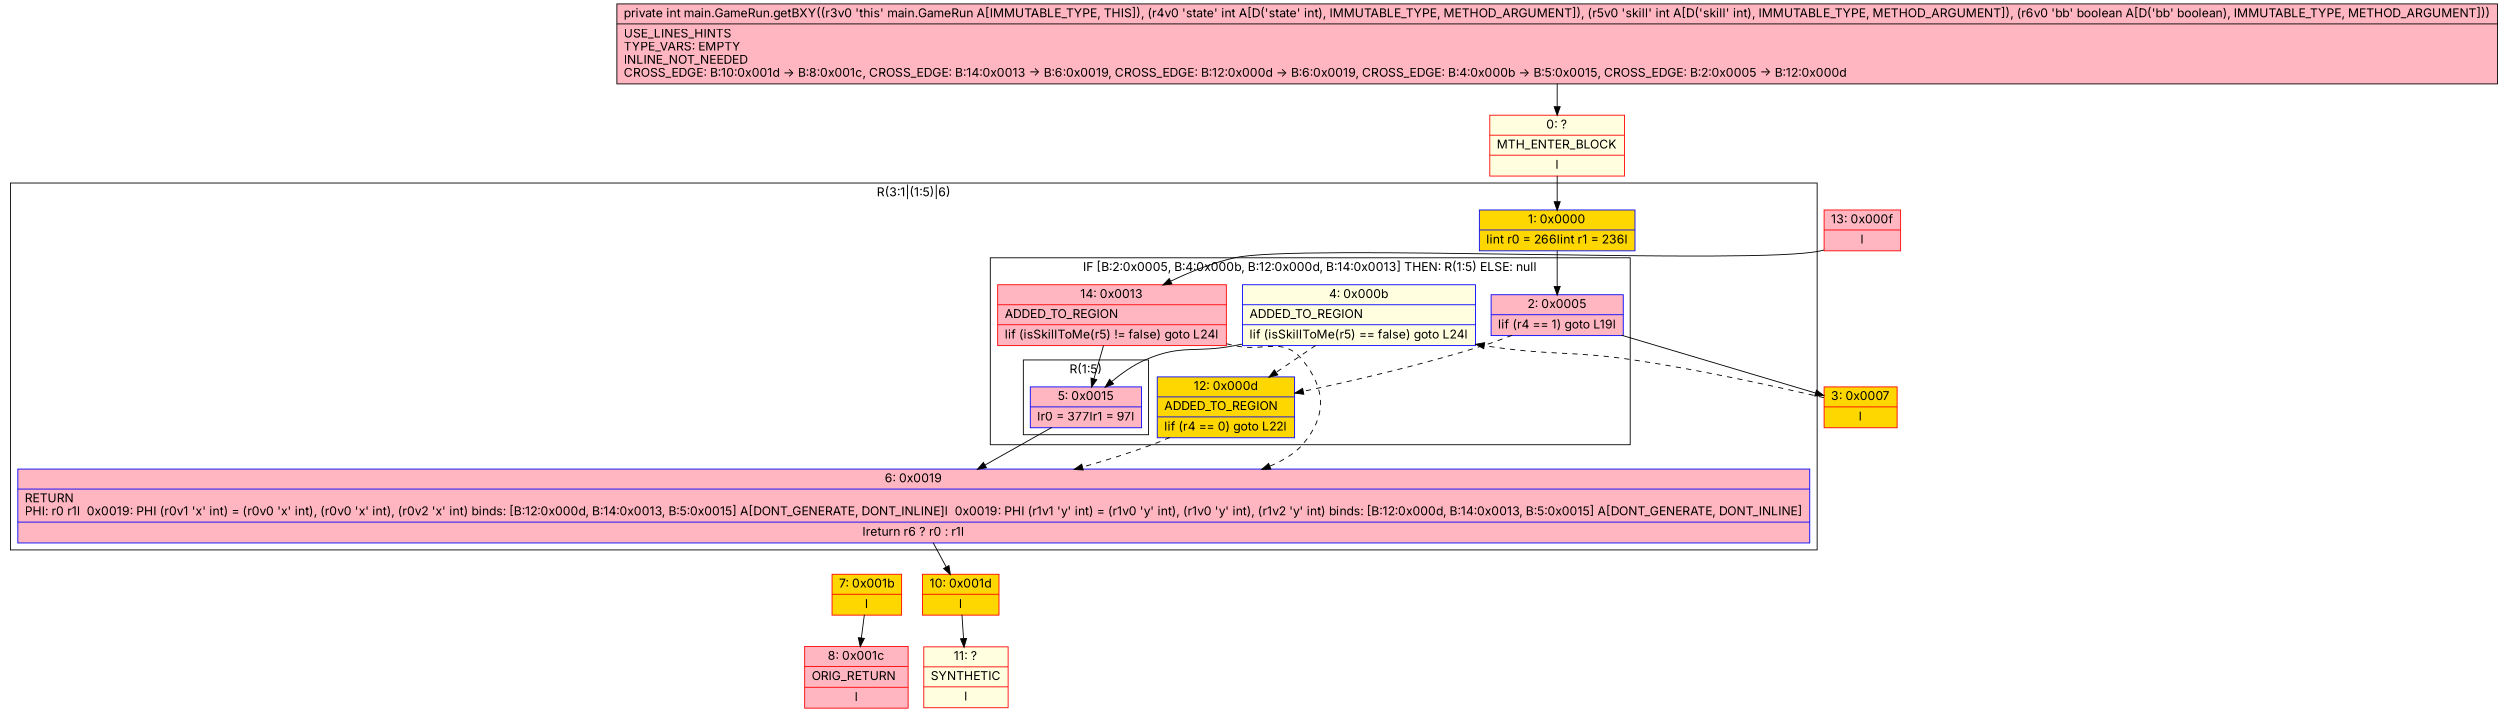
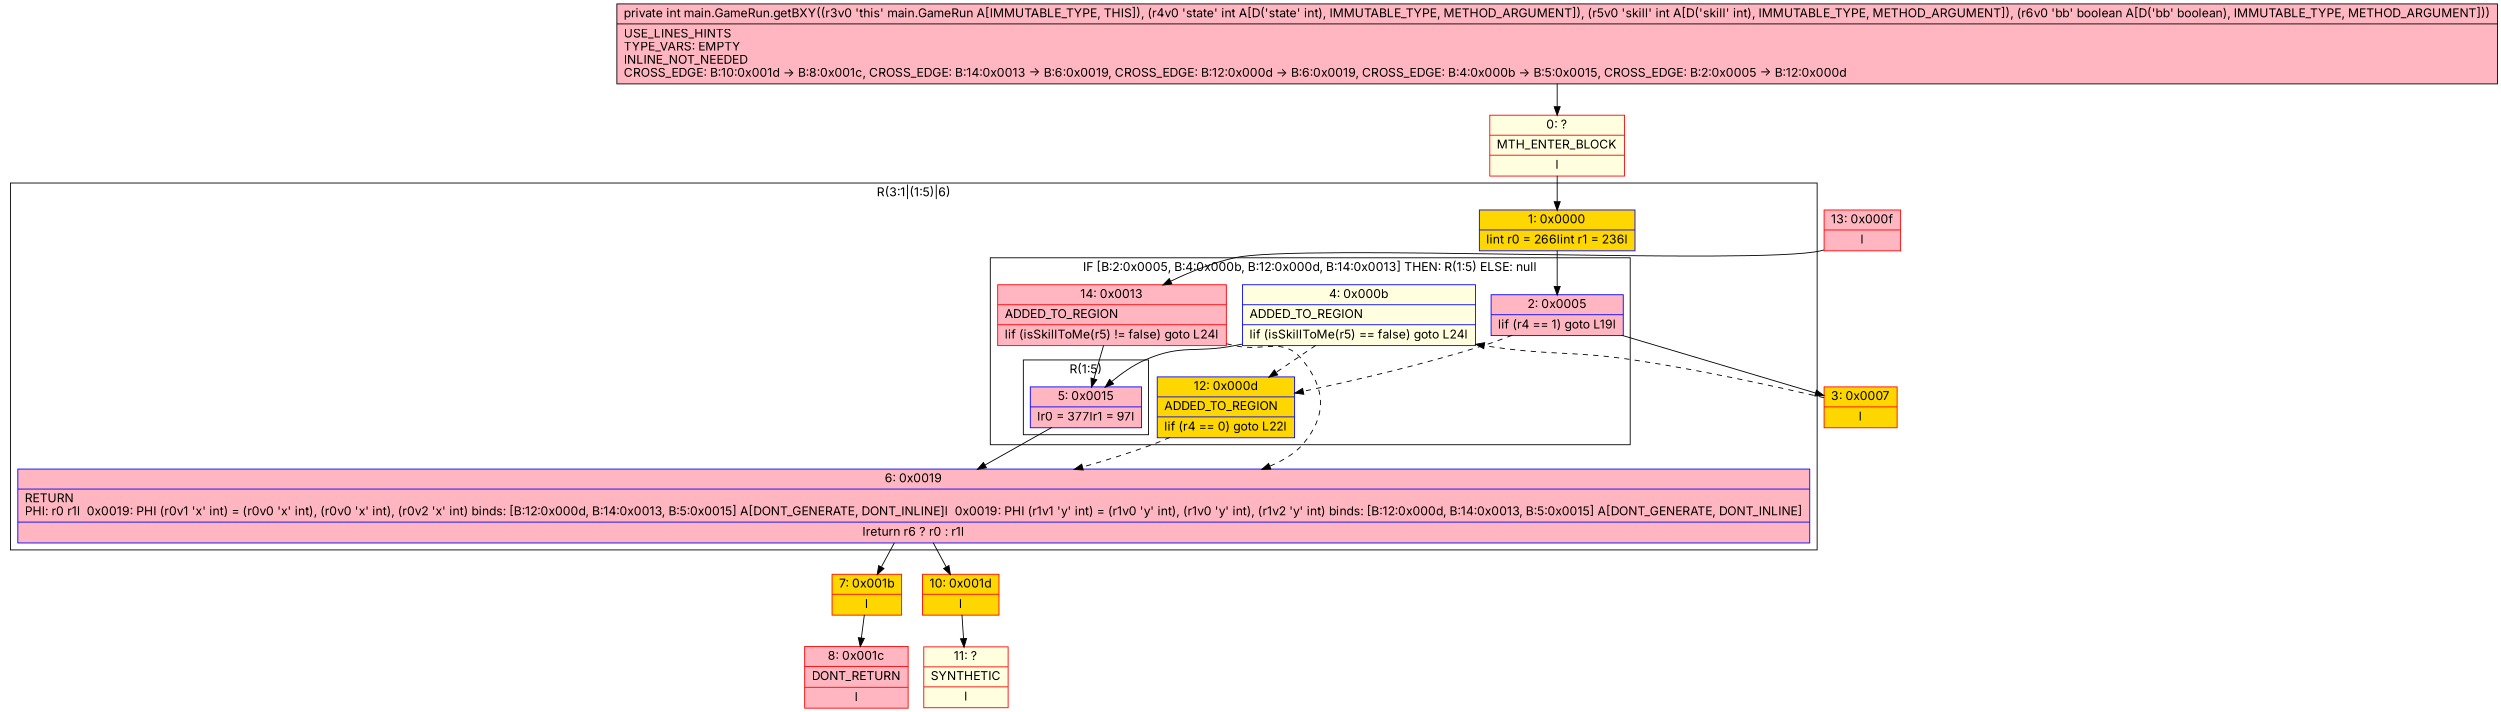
none -> (888, 555)
(854, 676) -> (856, 676)
